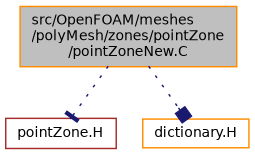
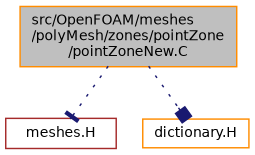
(61, 133) -> (61, 133)
